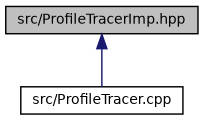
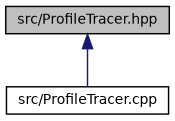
(102, 20) -> (88, 20)
